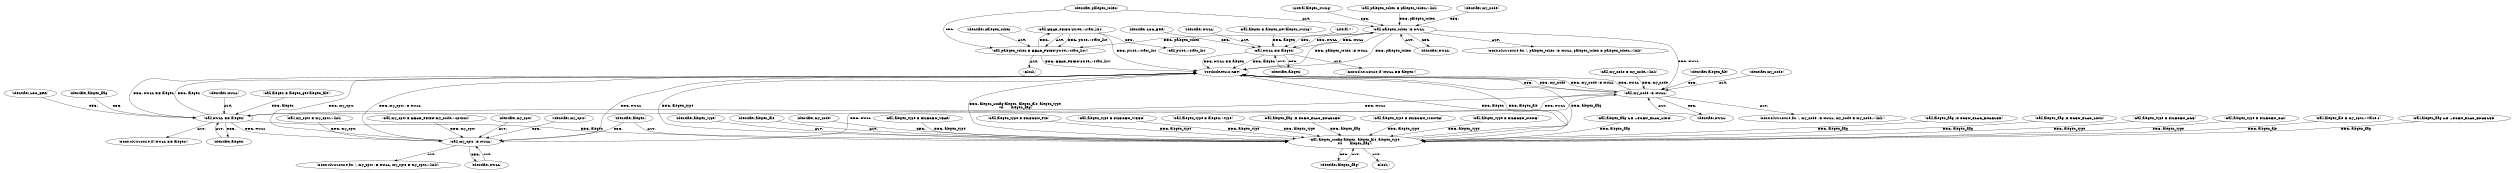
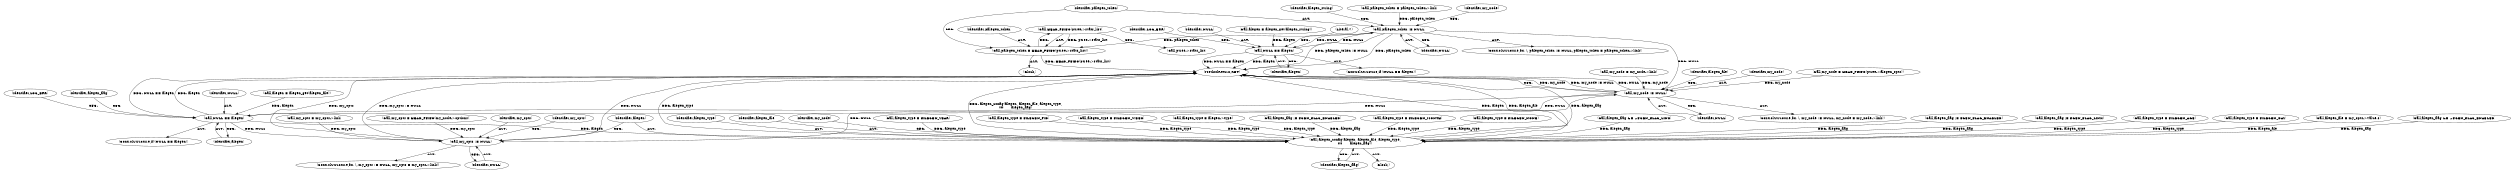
(1312, 8) -> (1312, 8)
(1140, 64) -> none
none -> (1858, 72)
